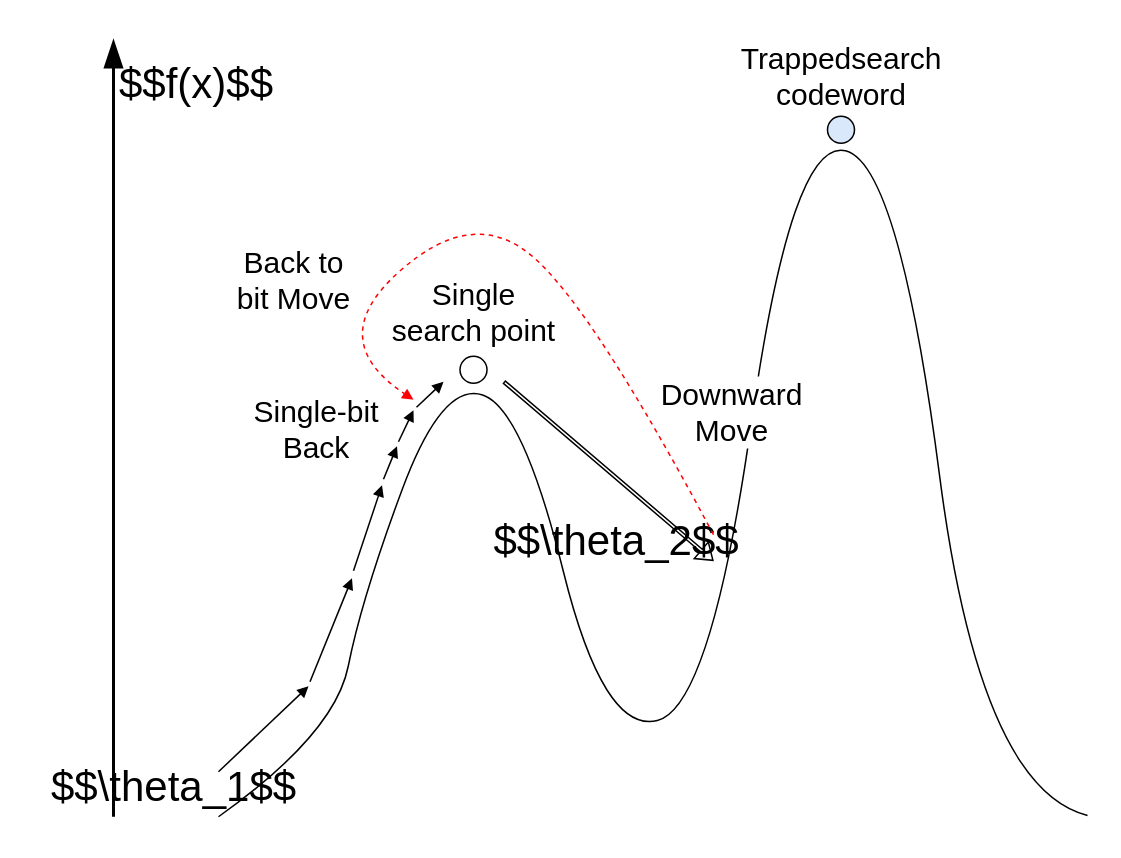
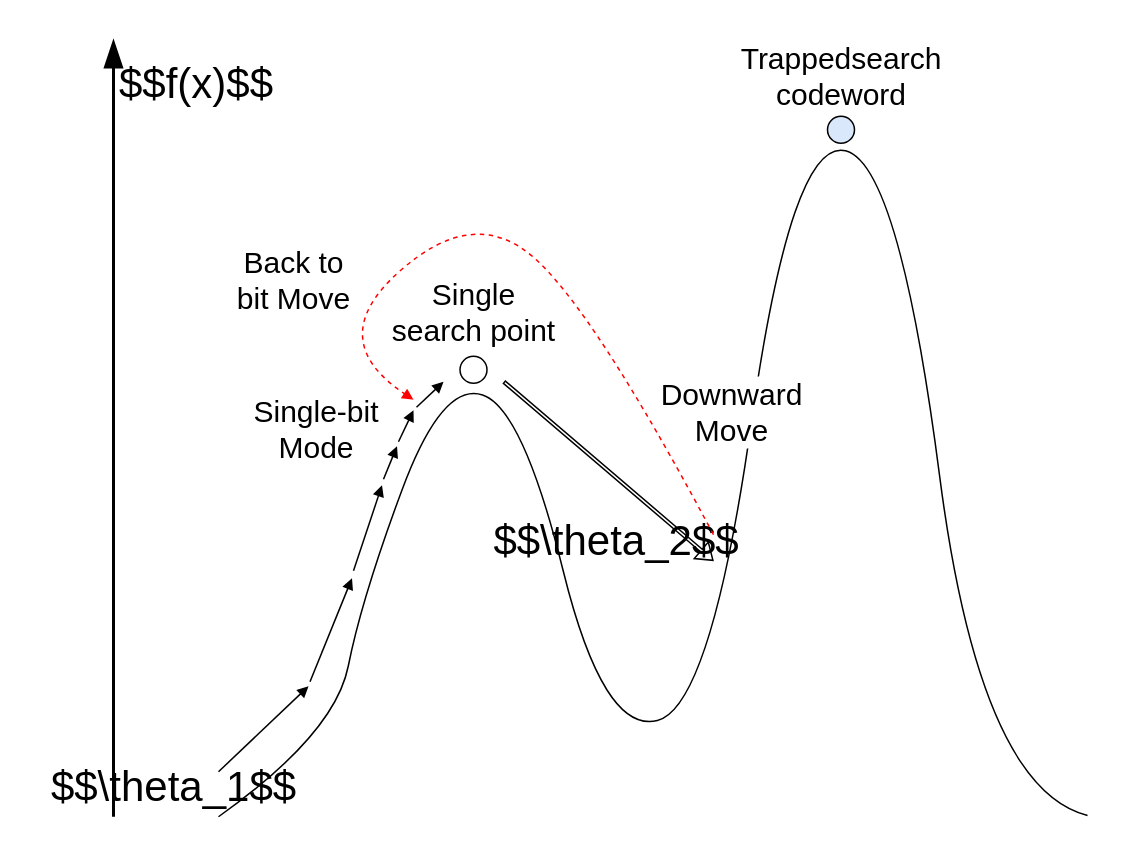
(317, 428) -> (317, 428)
